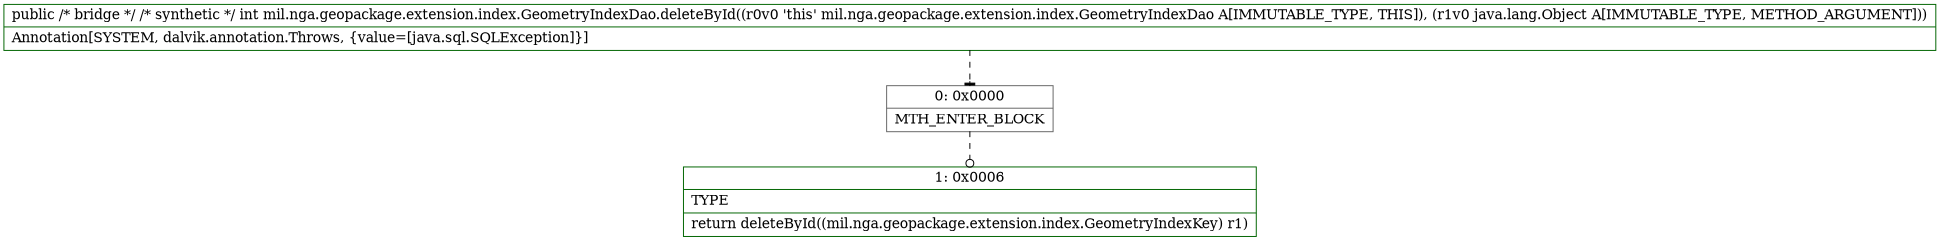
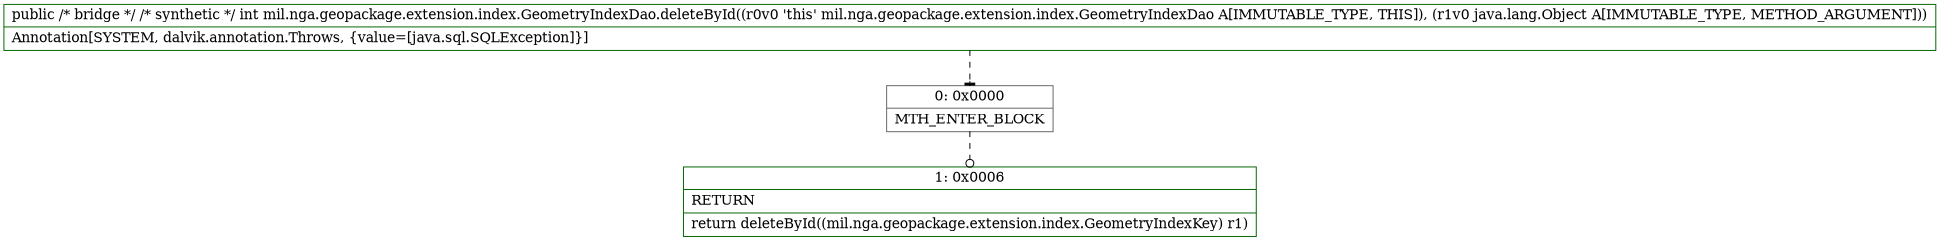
(710, 201) -> (723, 201)
